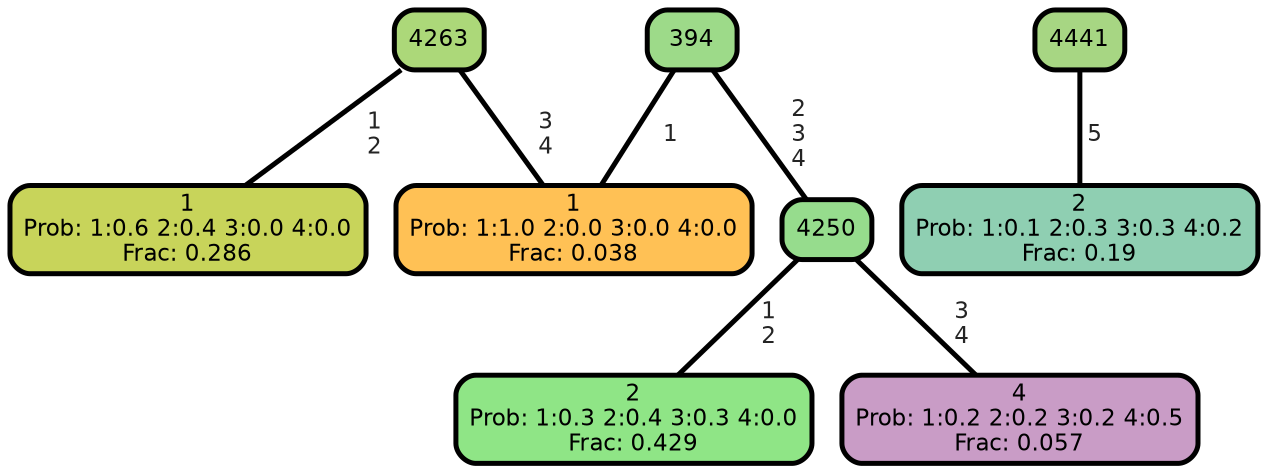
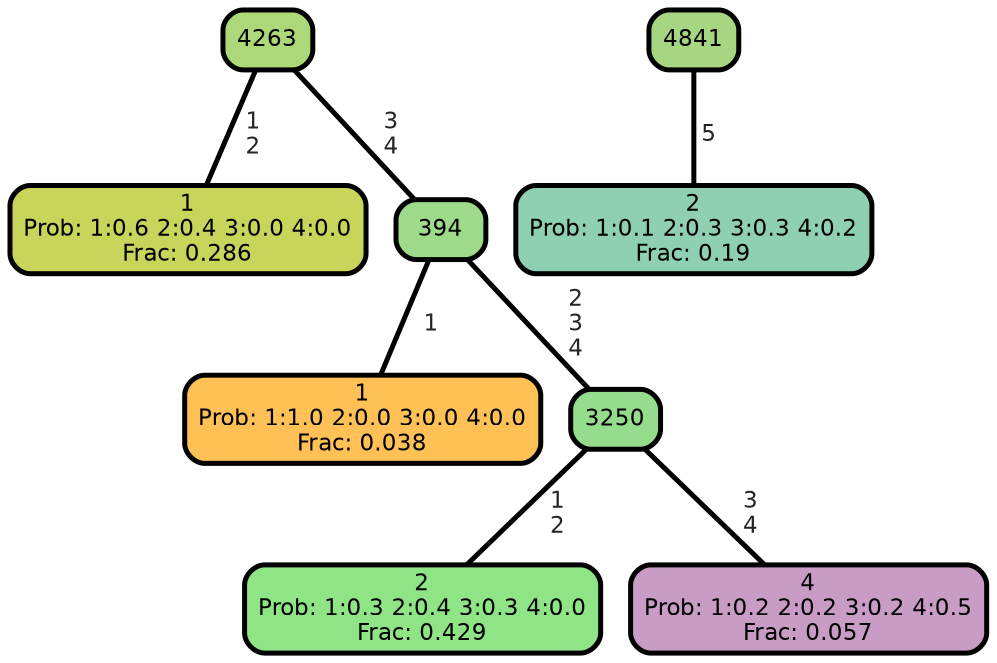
(1080, 40) -> (694, 40)
(502, 128) -> (354, 135)
(827, 230) -> (616, 419)
